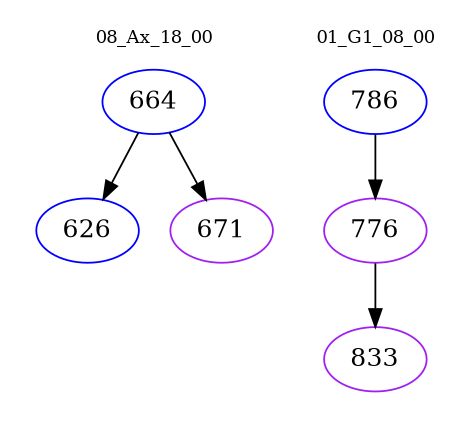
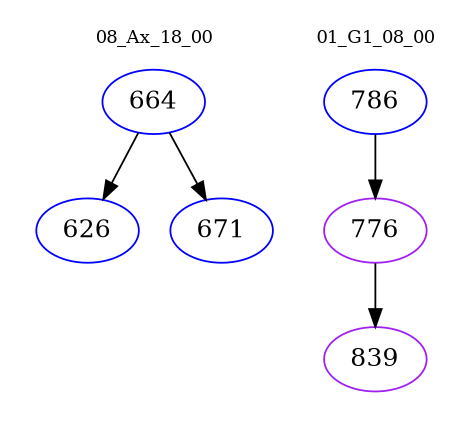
(222, 231) -> (222, 231)
(375, 359) -> (375, 359)
